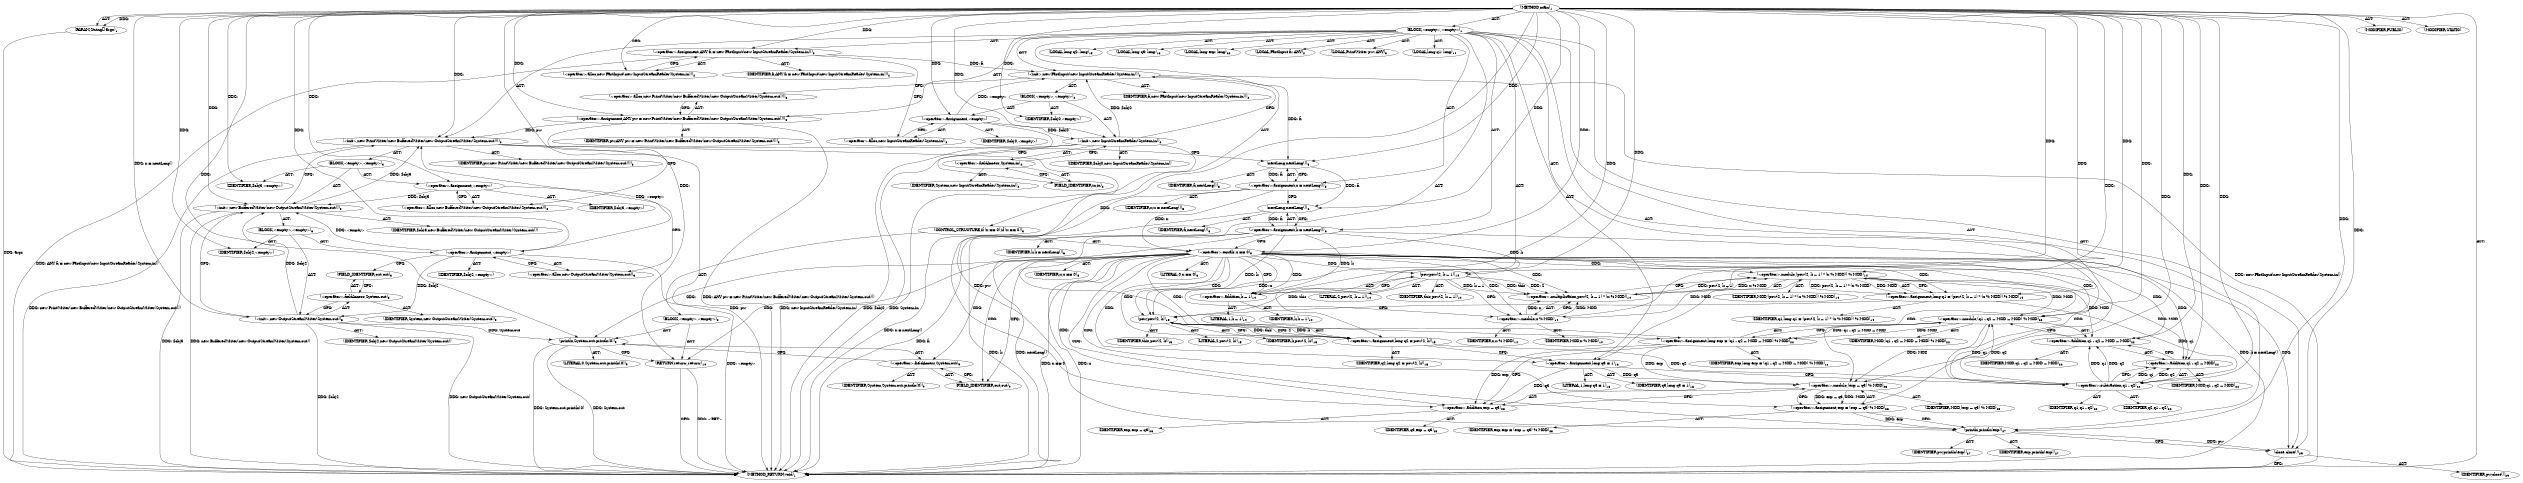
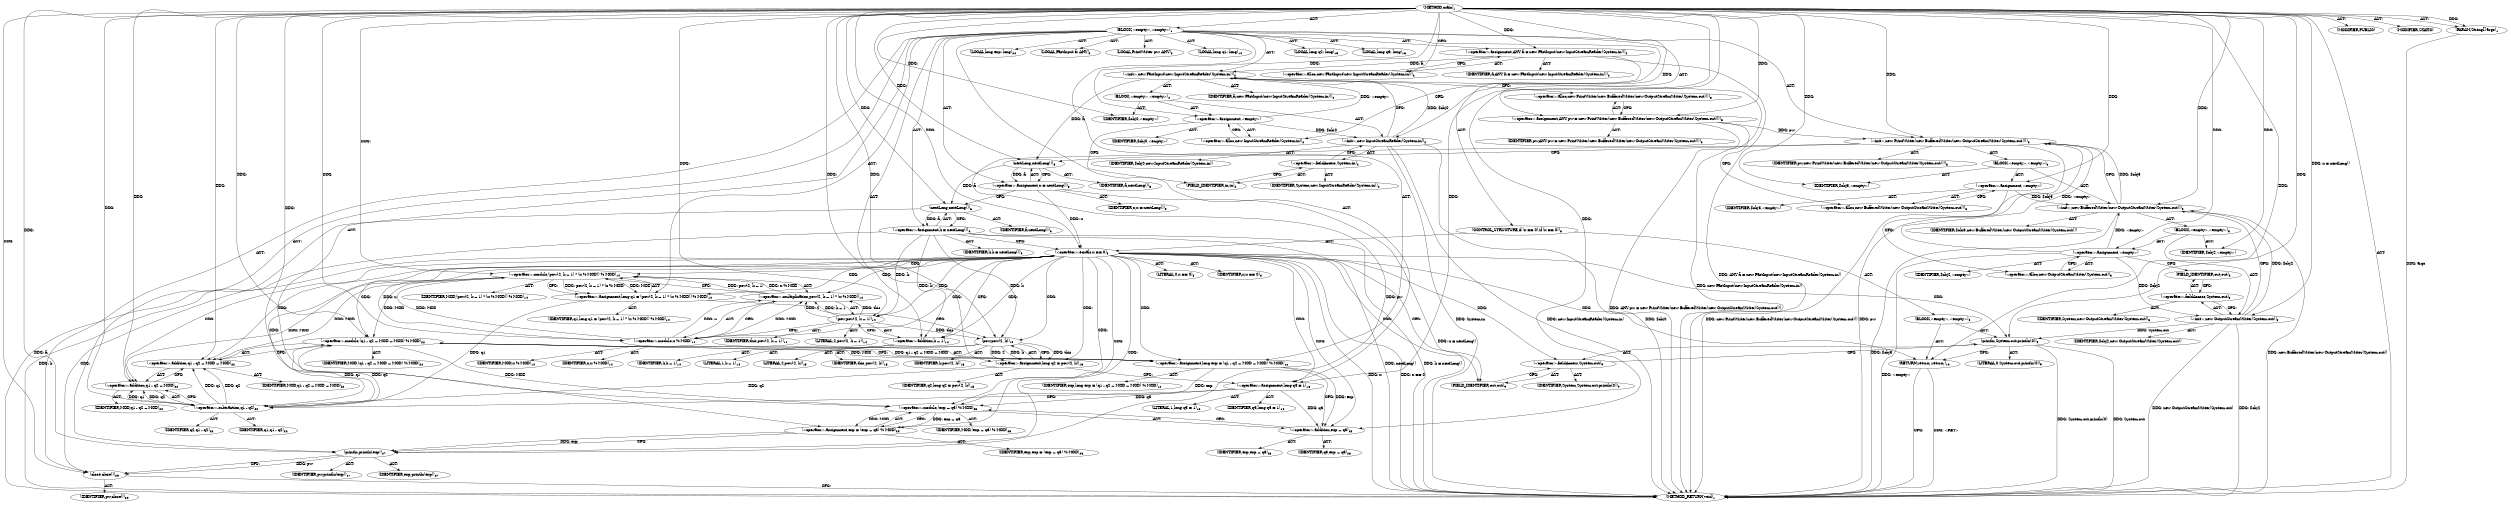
(1516, 253) -> (902, 275)
none -> (845, 306)
